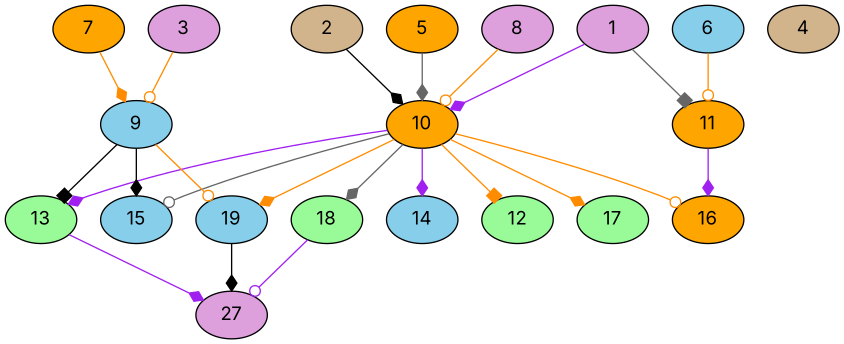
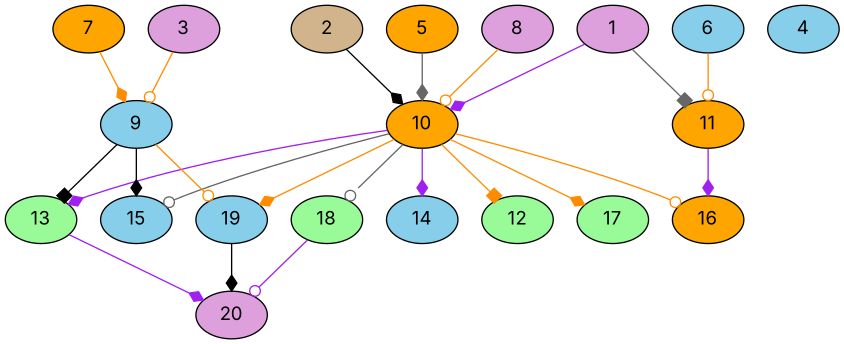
(803, 29) -> (803, 29)
(381, 166) -> (381, 166)
(232, 315) -> (232, 315)
